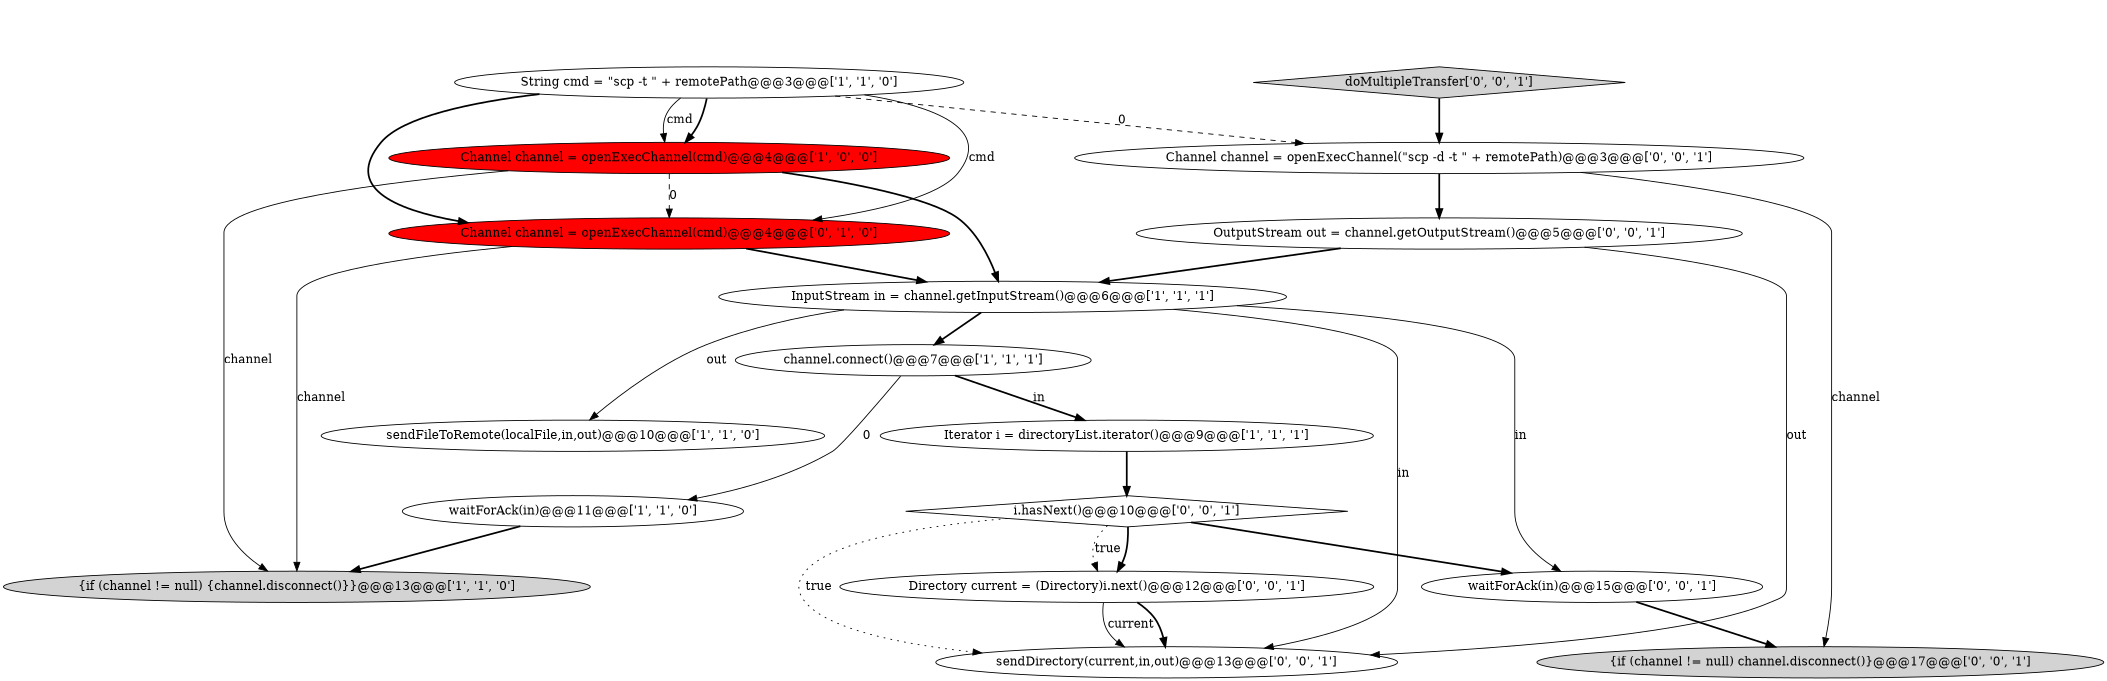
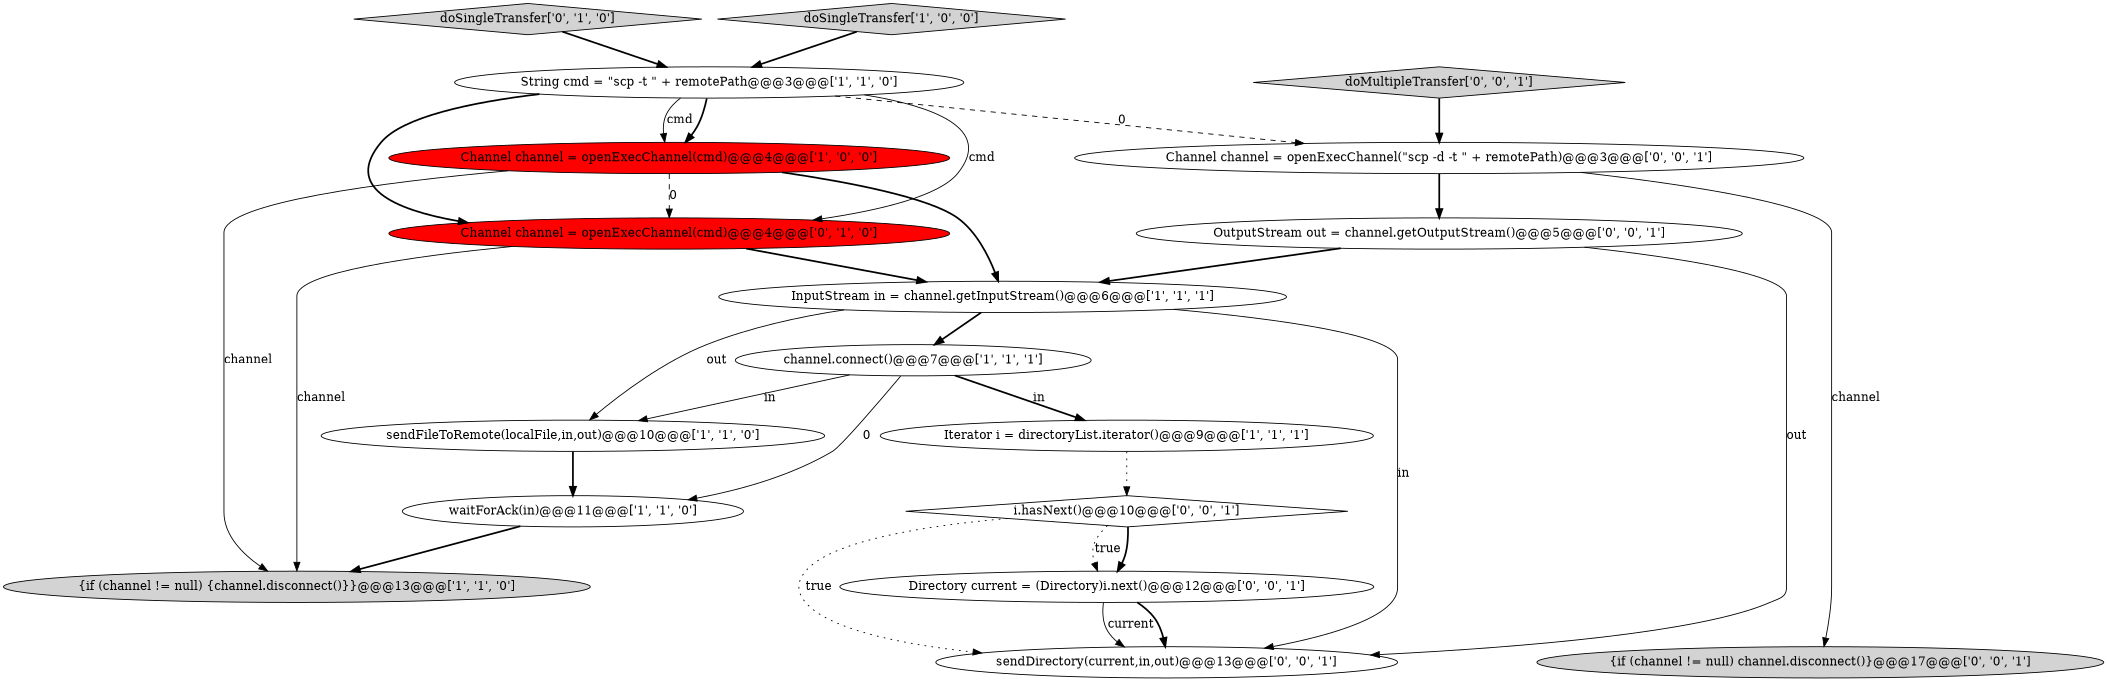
none -> (528, 19)
none -> (891, 19)
none -> (748, 397)
none -> (573, 469)
(1127, 469) -> (1127, 469)
(1592, 587) -> none
